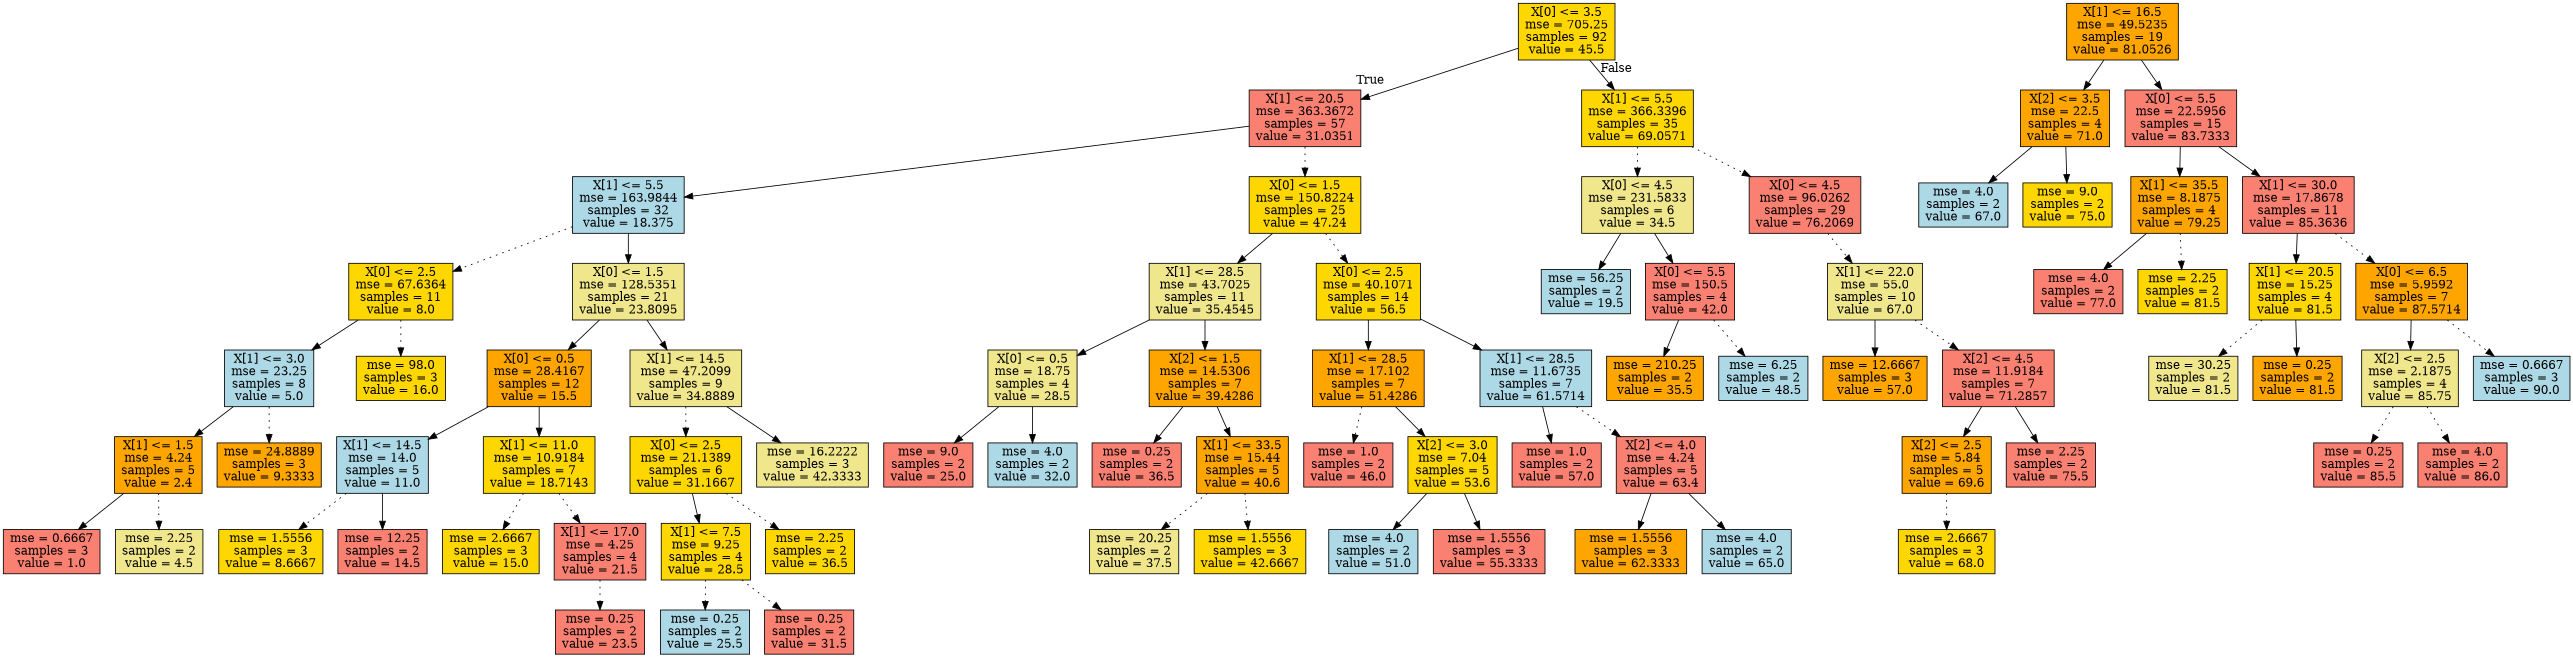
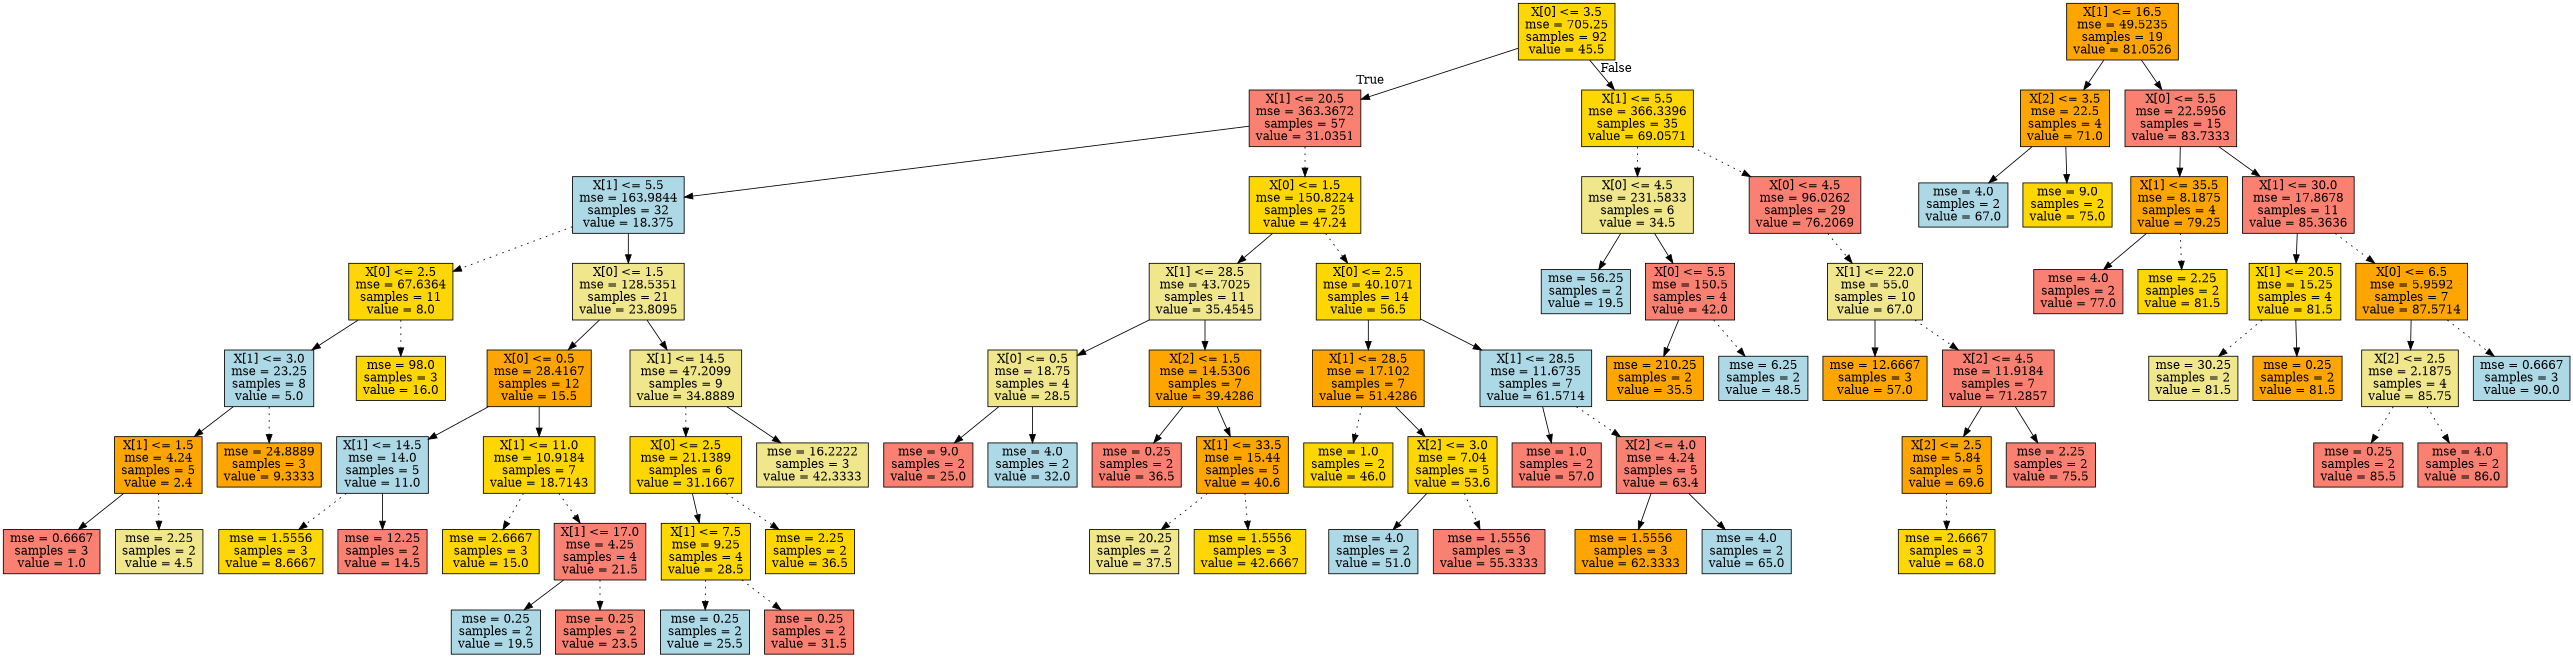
(1348, 465) -> (1348, 465)
(1471, 508) -> (1471, 508)
none -> (496, 632)
